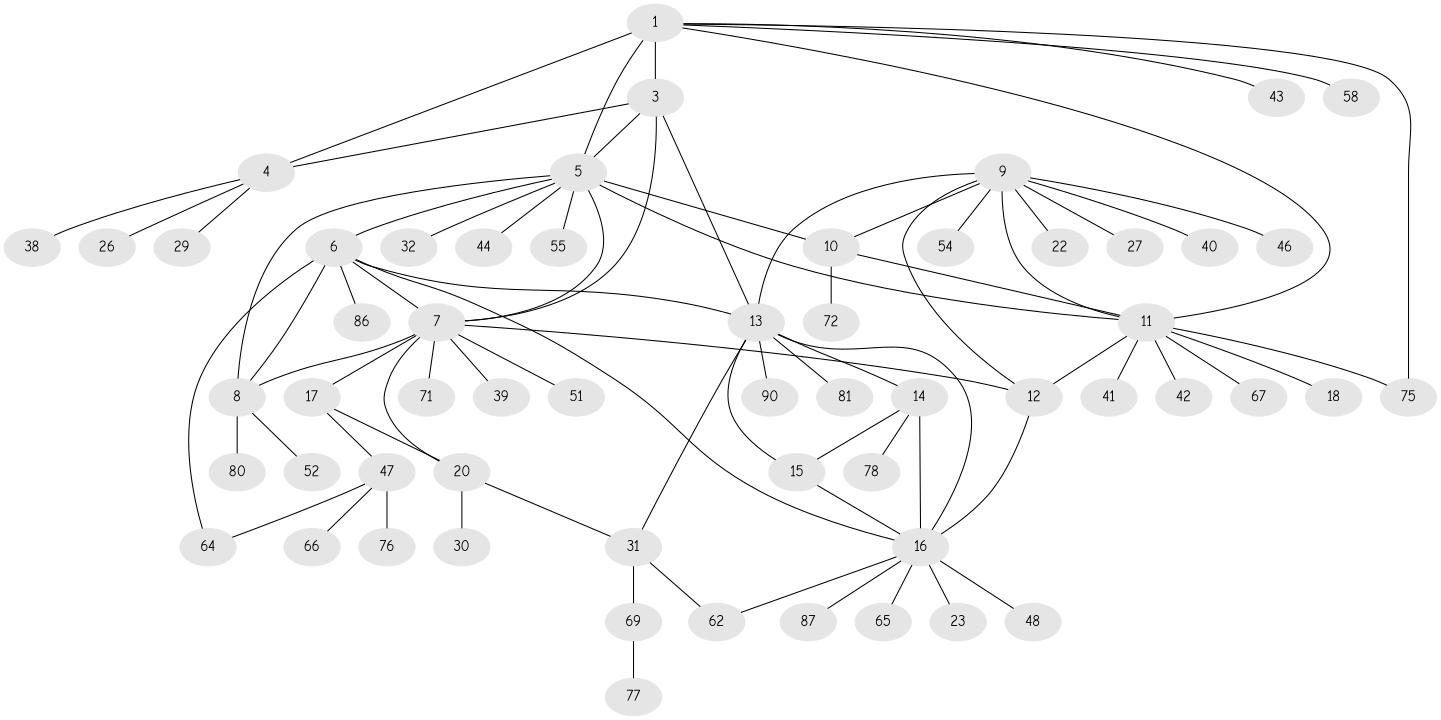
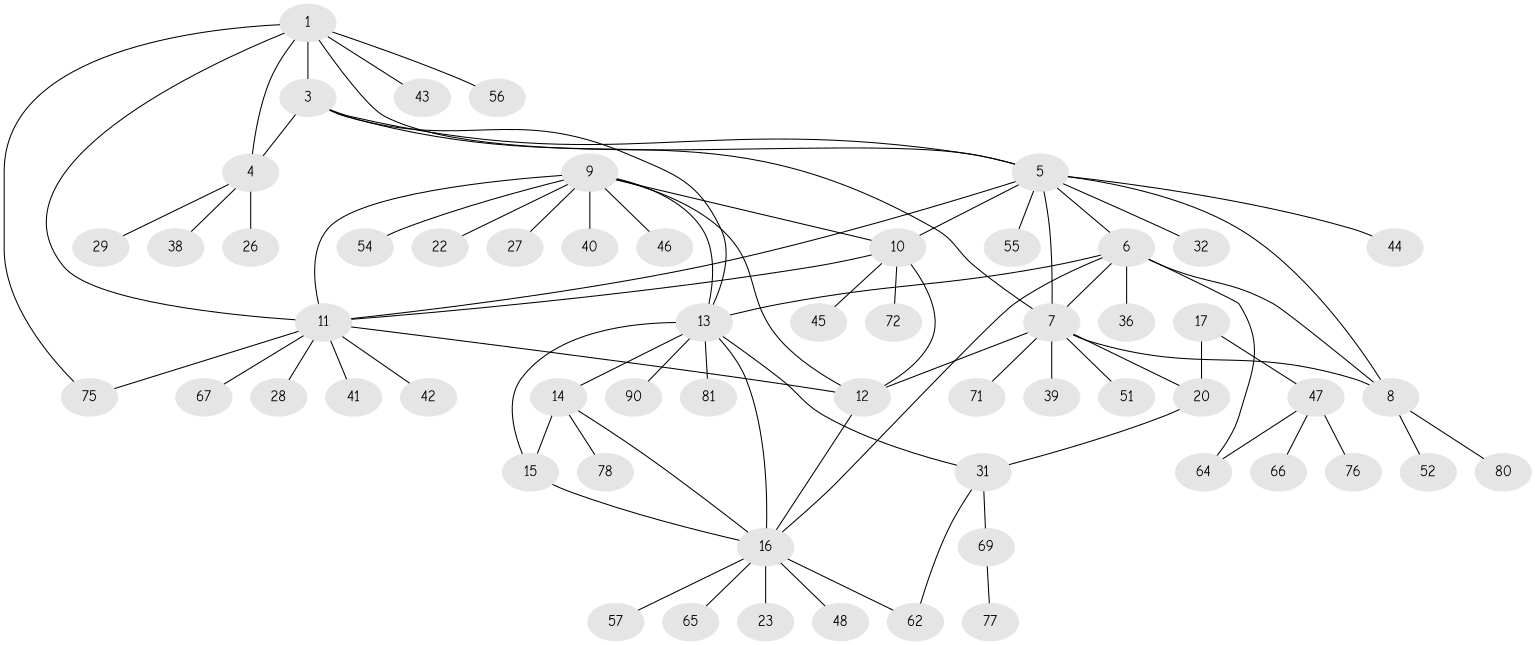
(1351, 98) -> (497, 98)
(362, 322) -> (1127, 322)
none -> (819, 322)
none -> (934, 333)
(375, 360) -> none
(1334, 397) -> (279, 397)
(462, 547) -> none
(808, 622) -> (616, 622)
